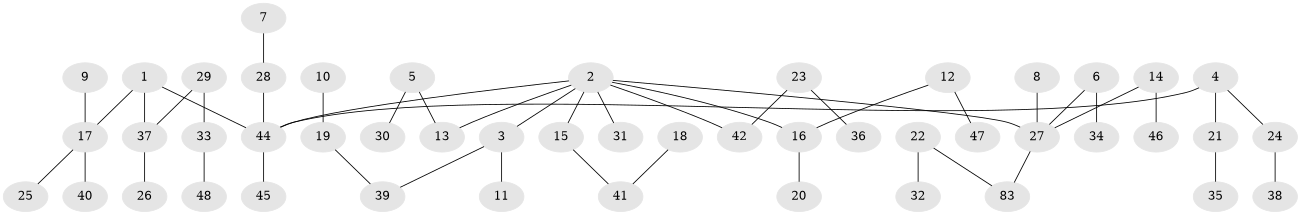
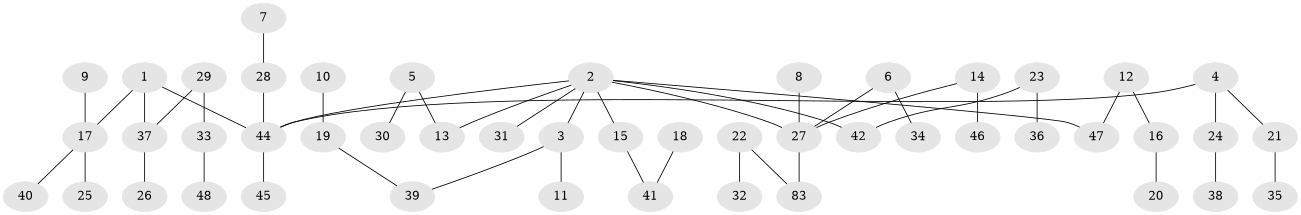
(698, 101) -> (788, 95)
